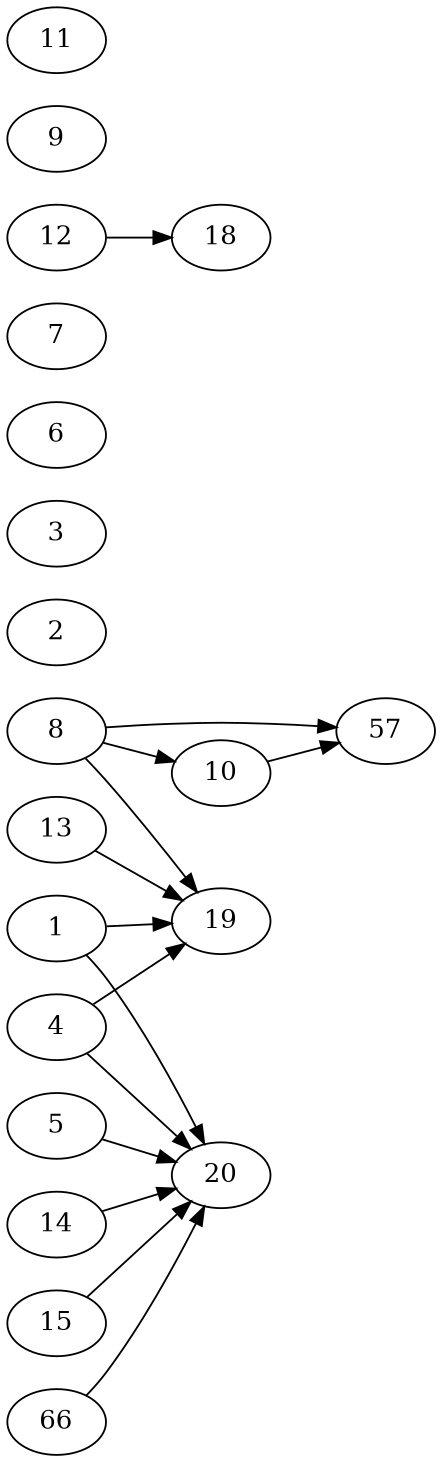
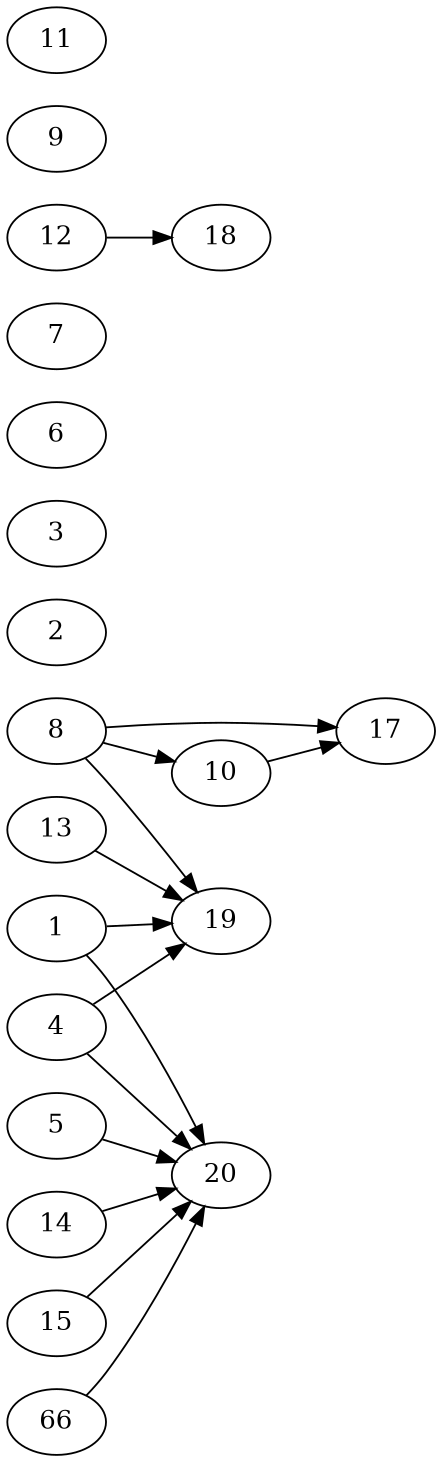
(386, 731) -> (386, 731)
